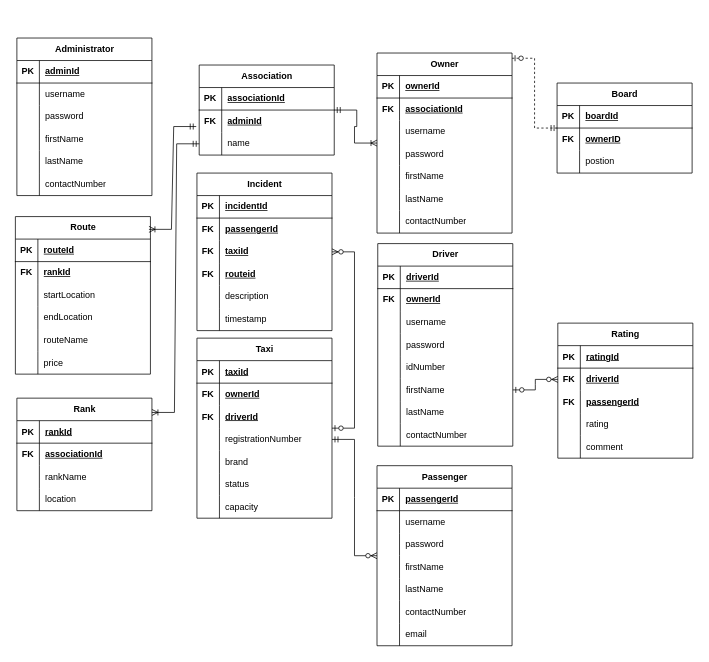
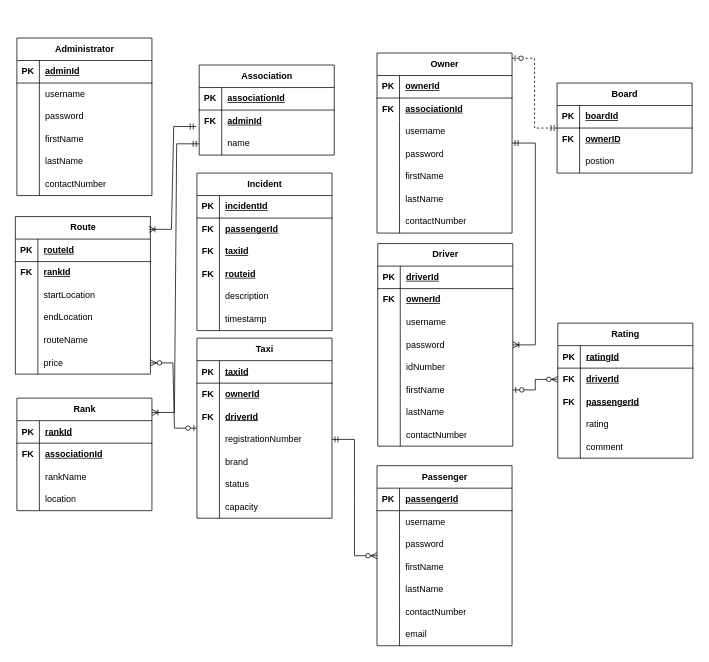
(357, 126) -> none
none -> (535, 252)
(354, 340) -> (177, 428)
